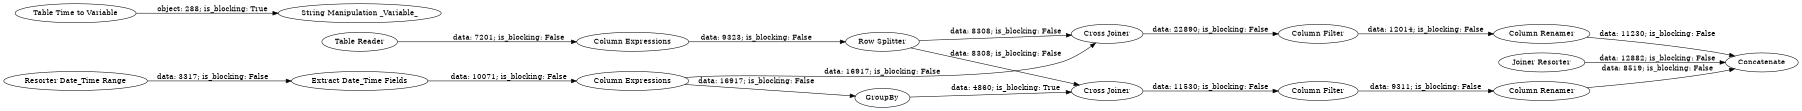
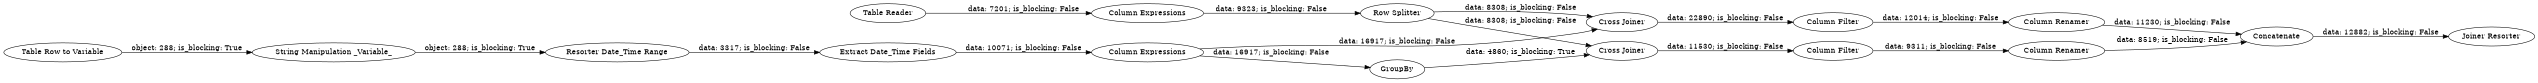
(76, 13) -> (63, 52)
none -> (478, 52)
(1652, 62) -> (2378, 37)
